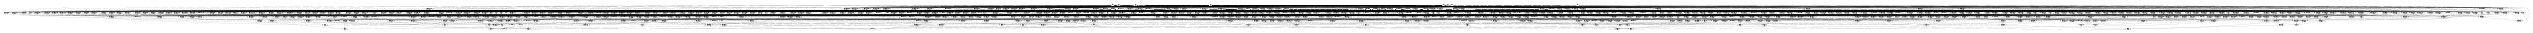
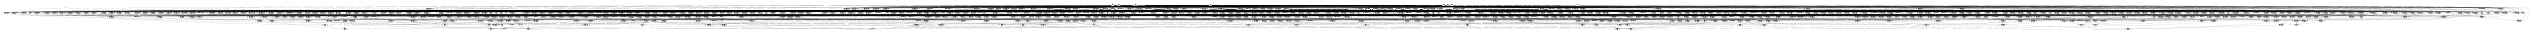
(1614, 13) -> none
